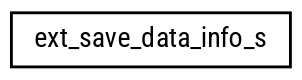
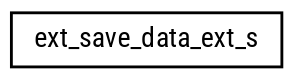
(151, 40) -> (147, 40)
